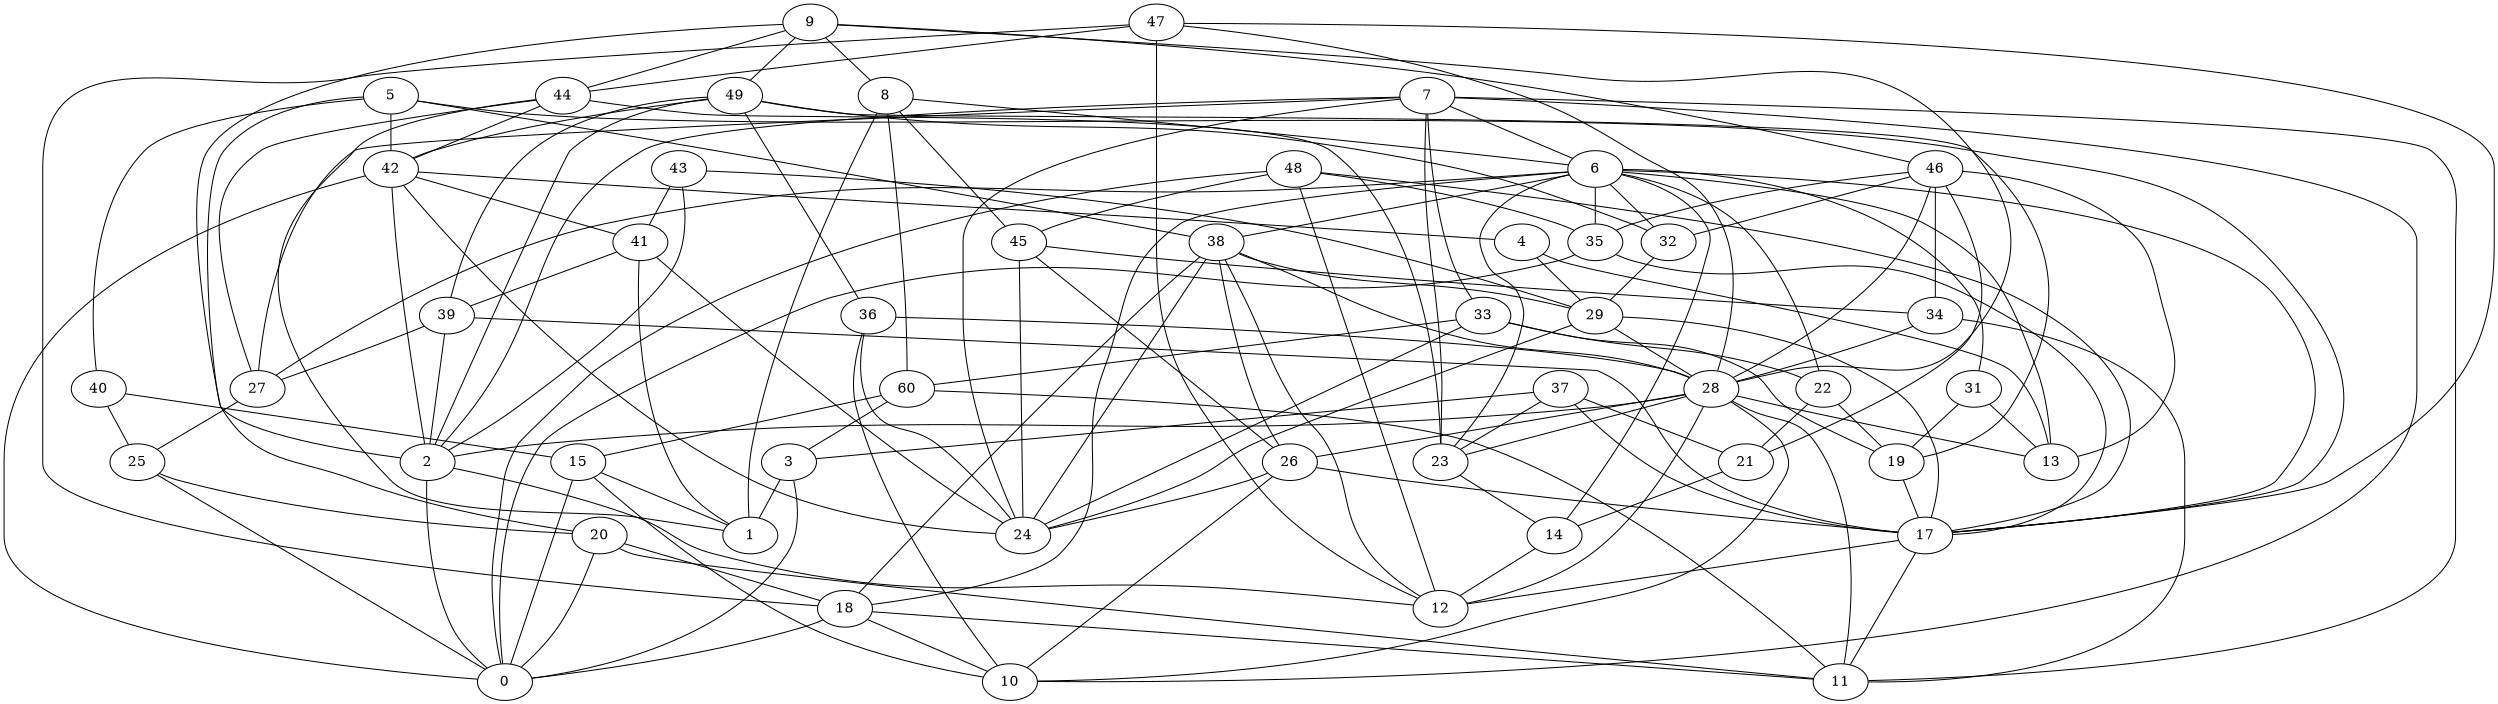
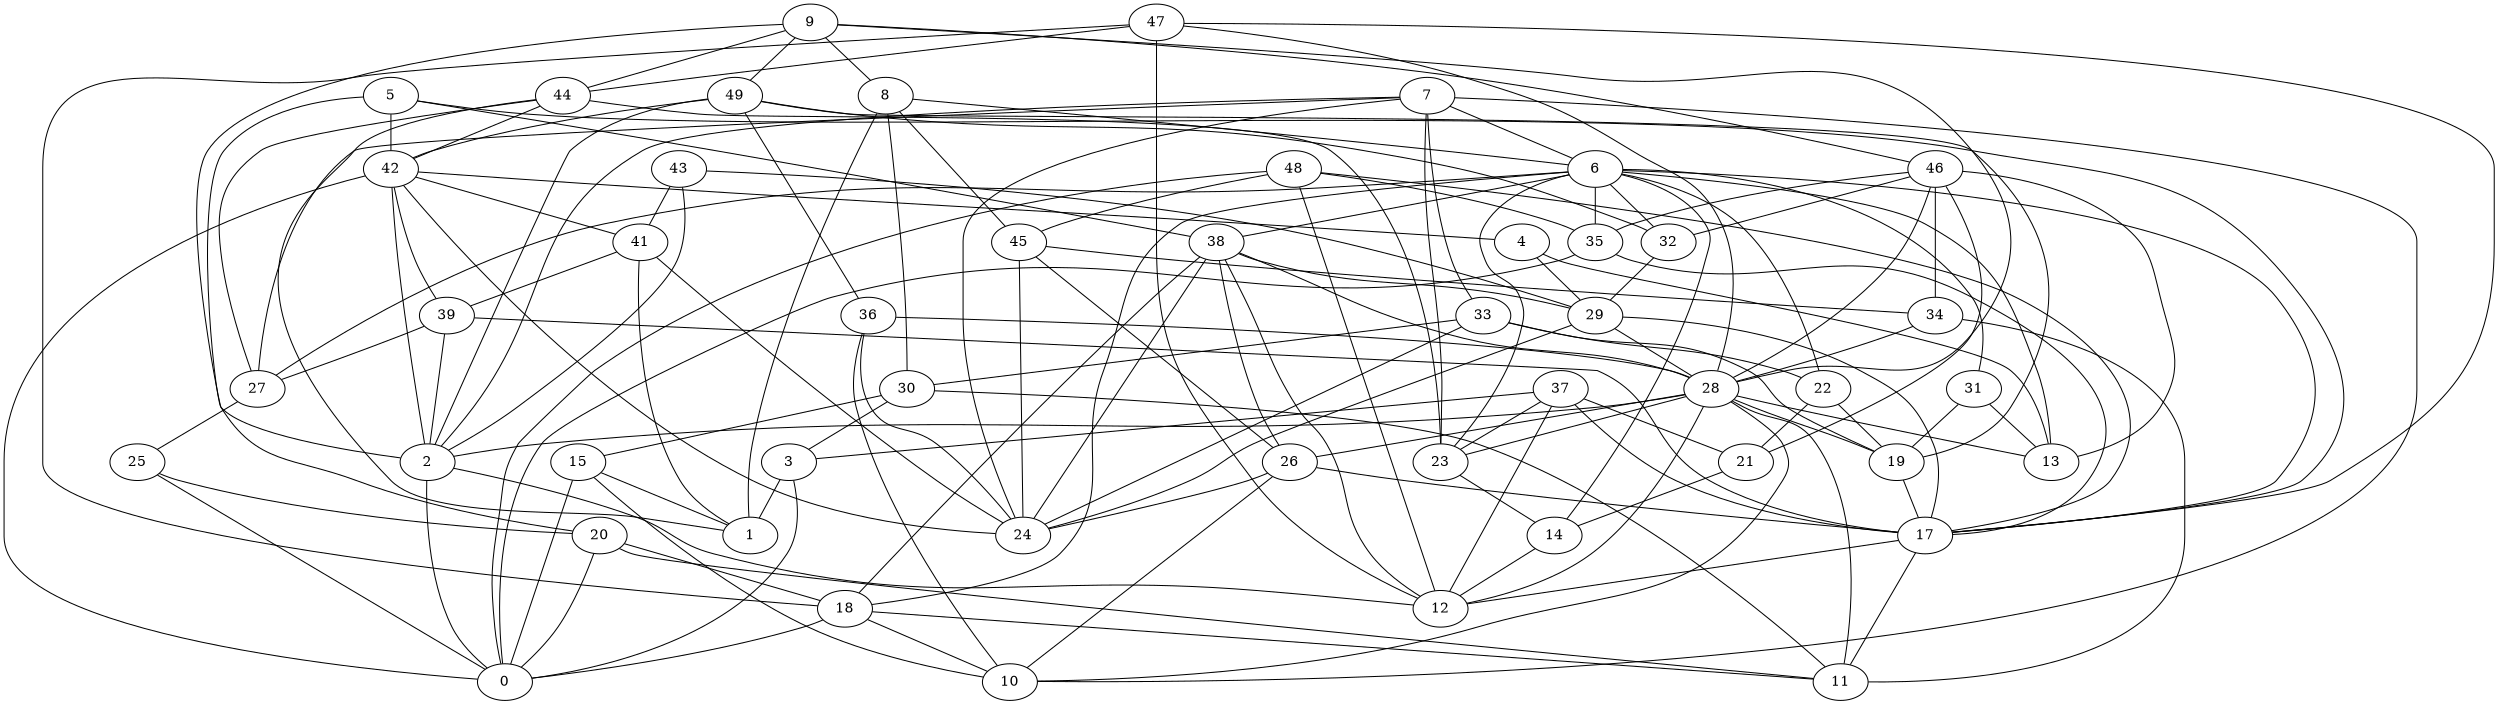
(538, 146) -> (410, 245)
(2446, 167) -> none
(99, 389) -> none
(907, 389) -> (907, 389)
none -> (1804, 426)
none -> (1496, 508)
